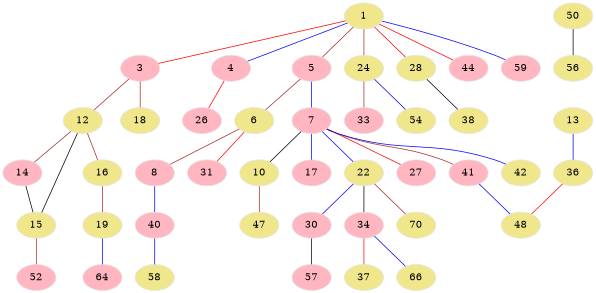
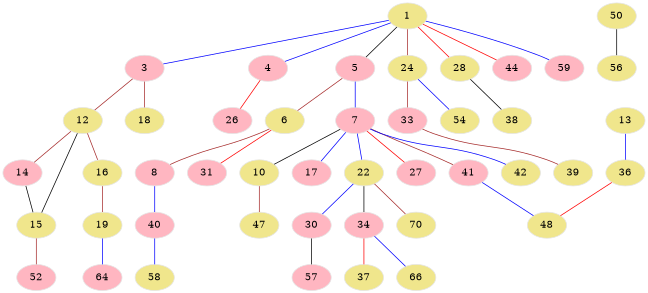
(252, 42) -> (276, 42)
(338, 42) -> (381, 42)
none -> (573, 173)
